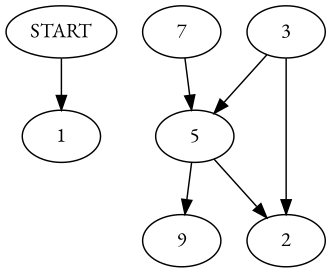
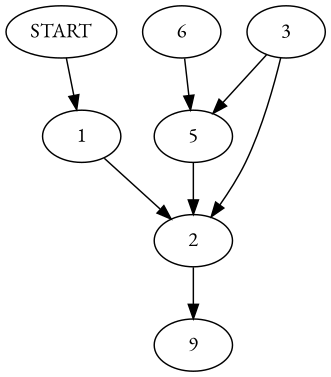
(182, 32) -> (182, 32)
(189, 181) -> (193, 286)
none -> (132, 184)
